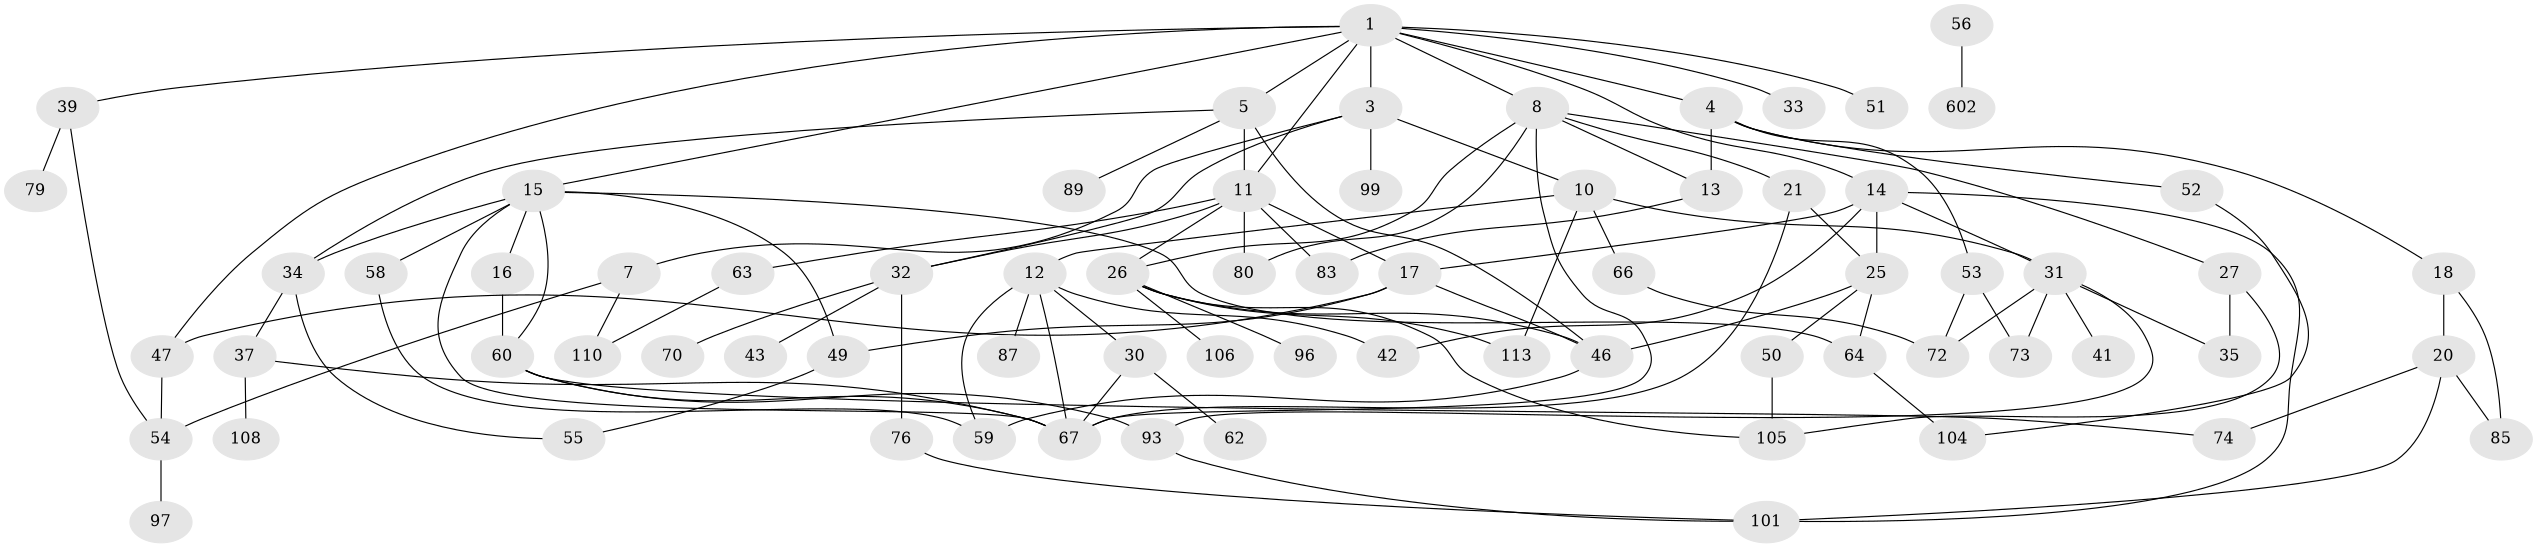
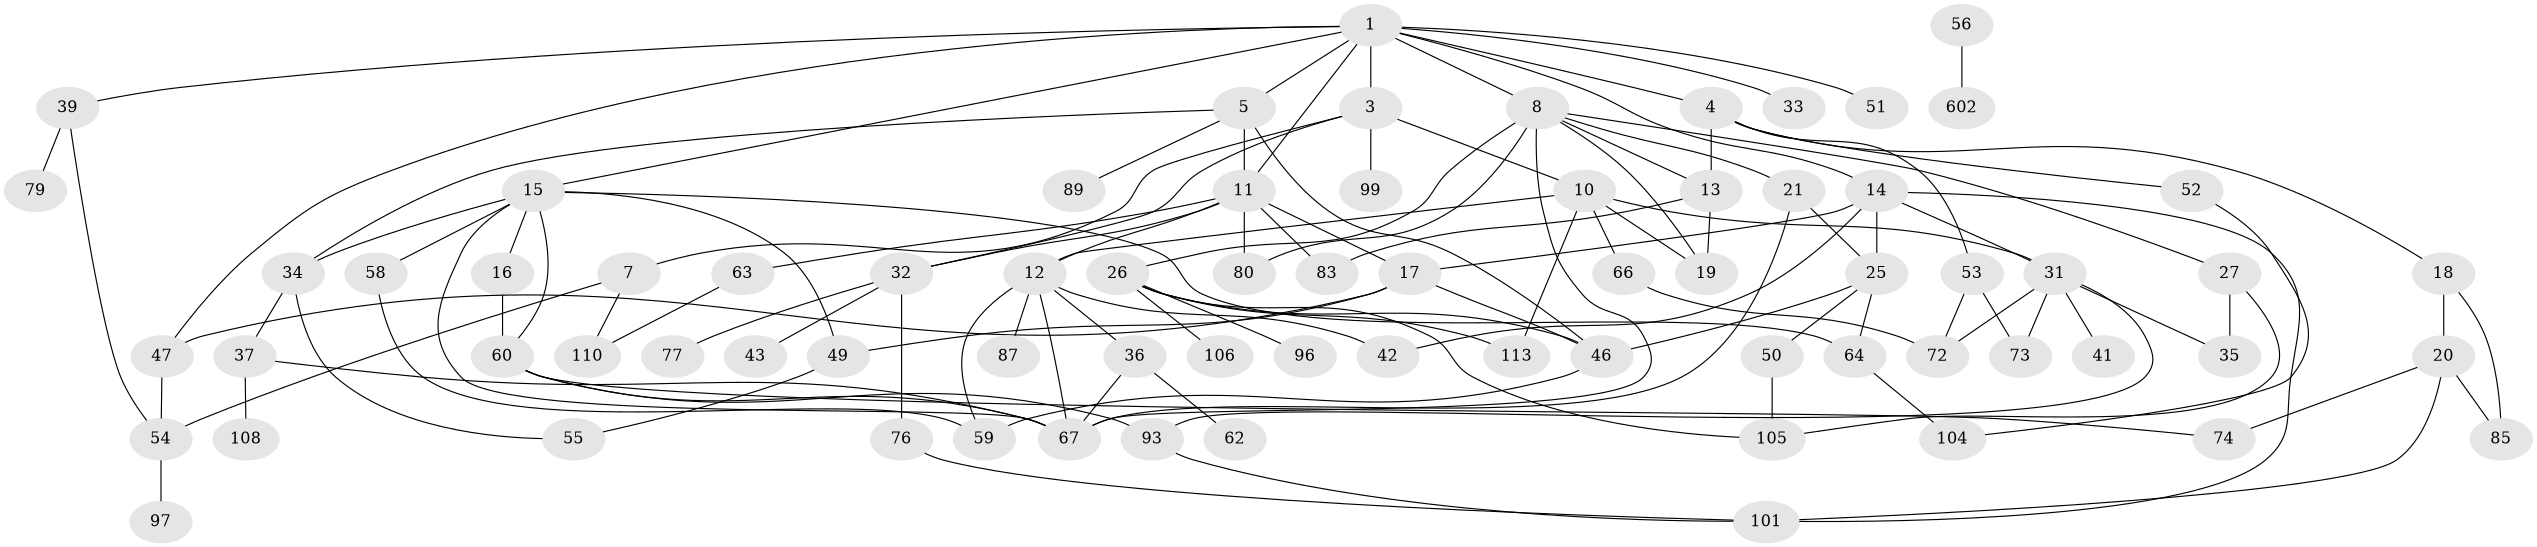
(1181, 232) -> (1139, 231)
none -> (1707, 274)
(673, 356) -> (673, 356)
(1135, 356) -> (1135, 356)
